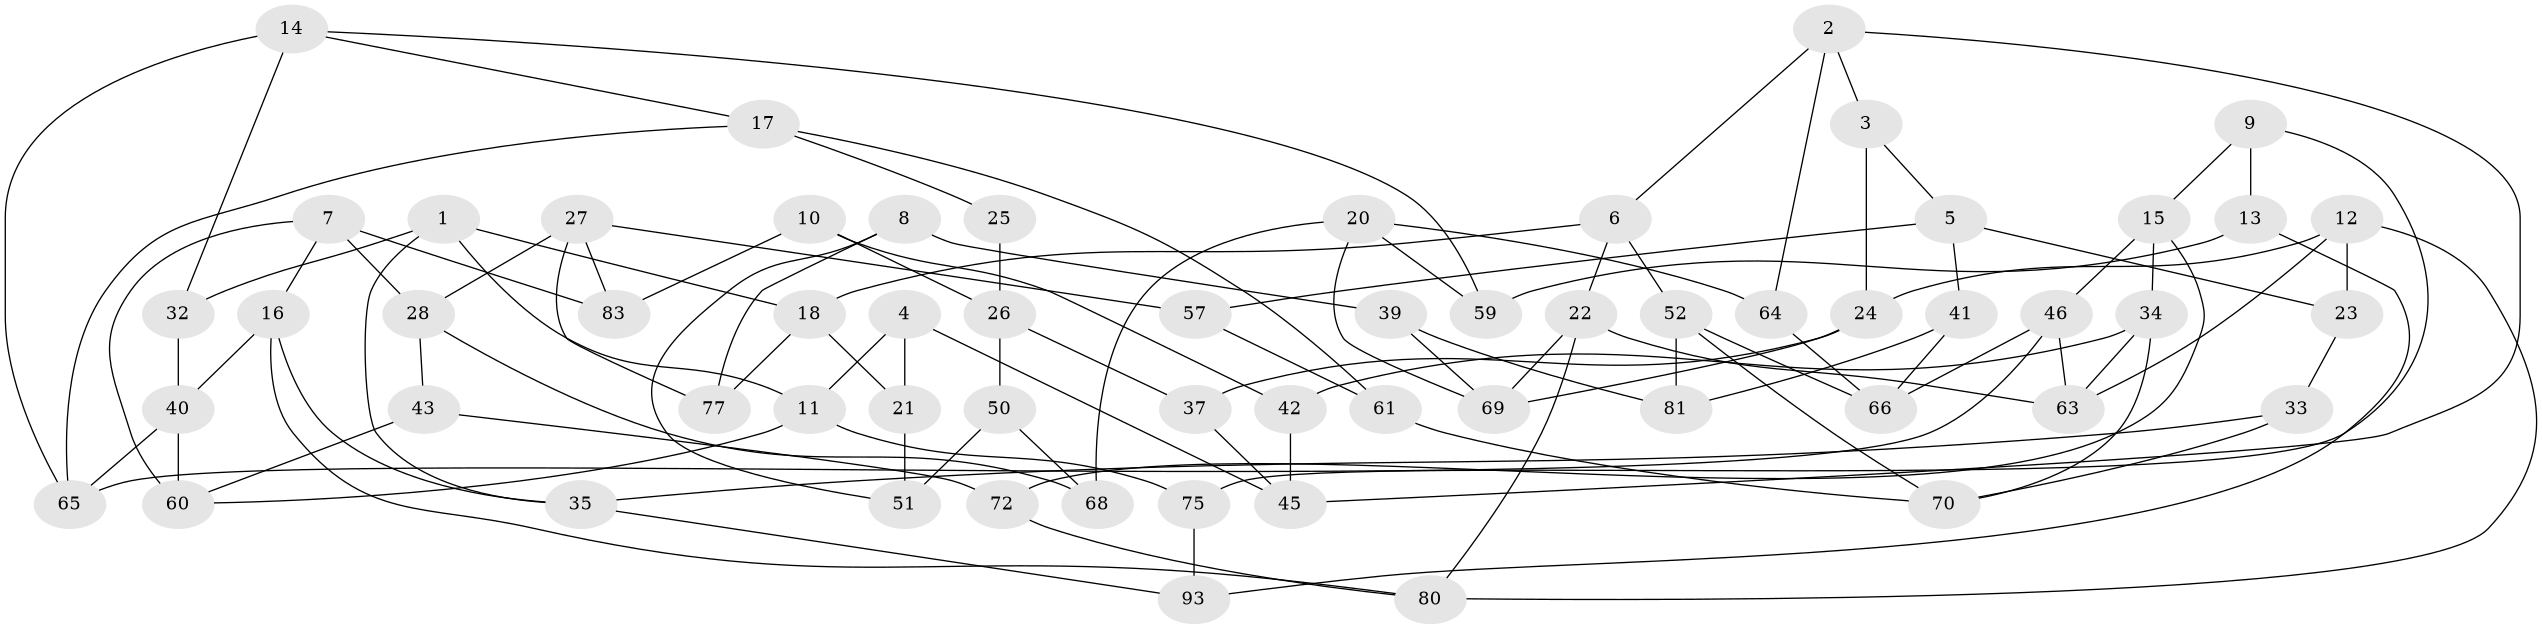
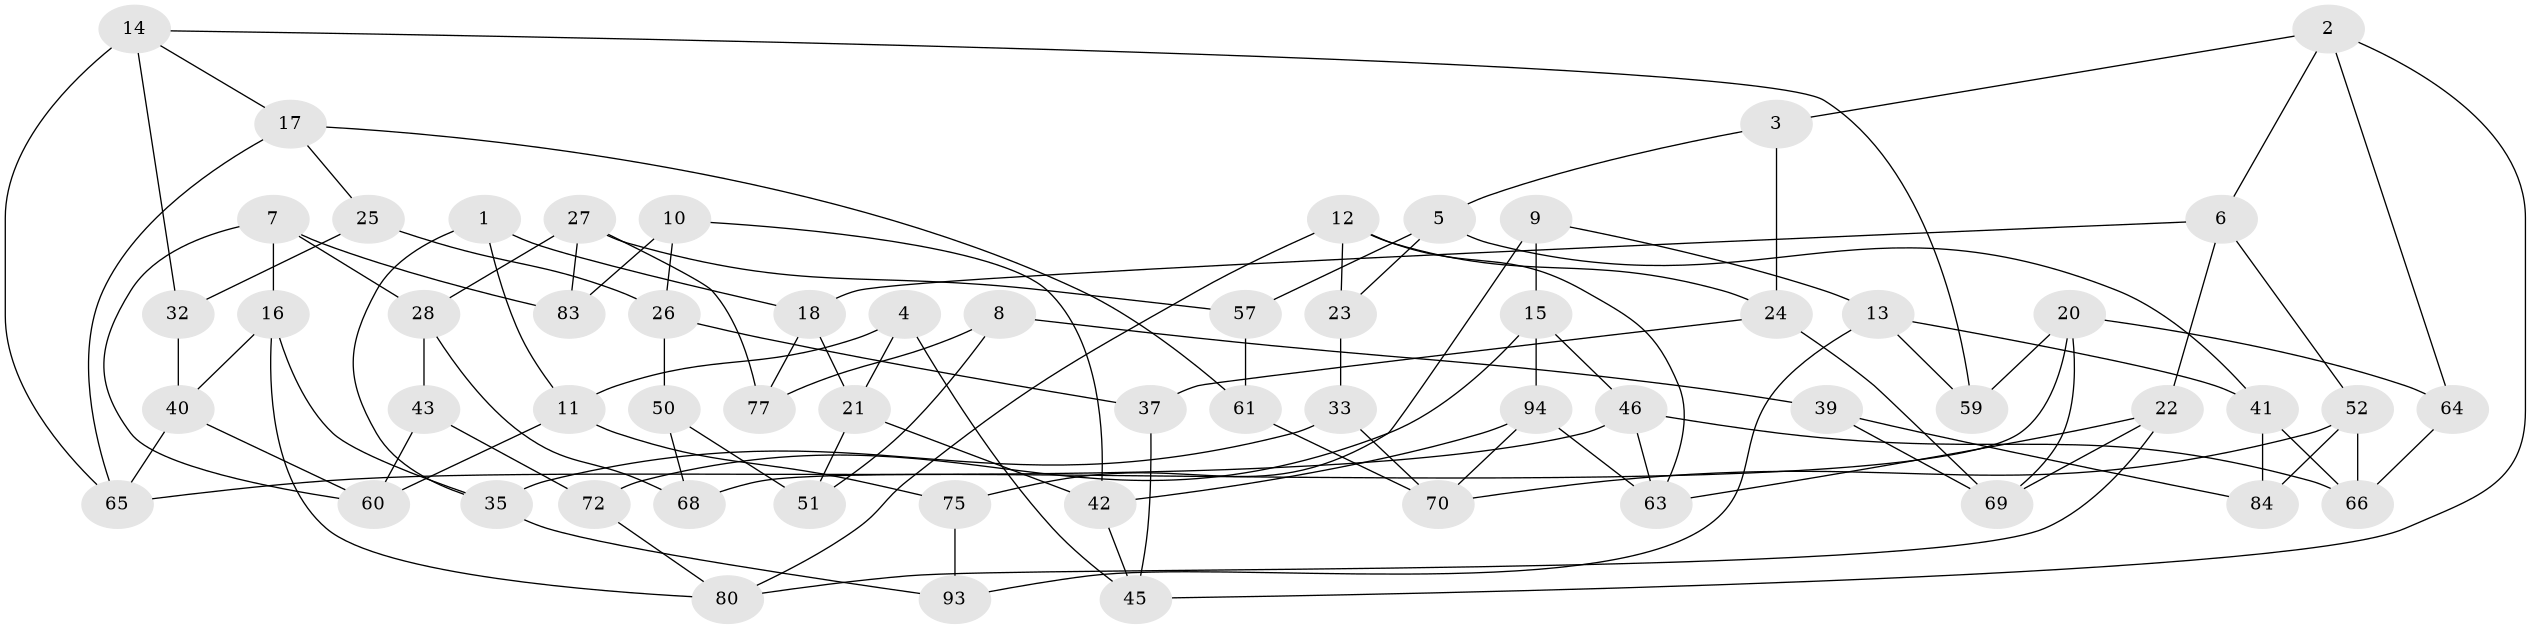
(314, 262) -> (284, 262)
(2152, 314) -> (1536, 409)
none -> (2083, 354)
(1676, 409) -> (2263, 505)
none -> (964, 452)
